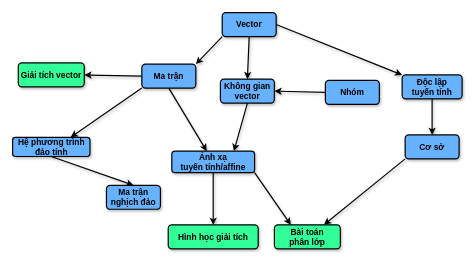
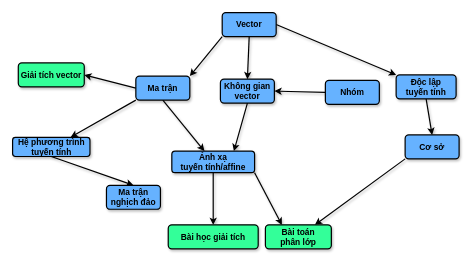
(169, 76) -> (163, 88)
(432, 87) -> (426, 87)
(52, 147) -> (52, 147)
(213, 237) -> (213, 237)
(308, 237) -> (299, 237)
